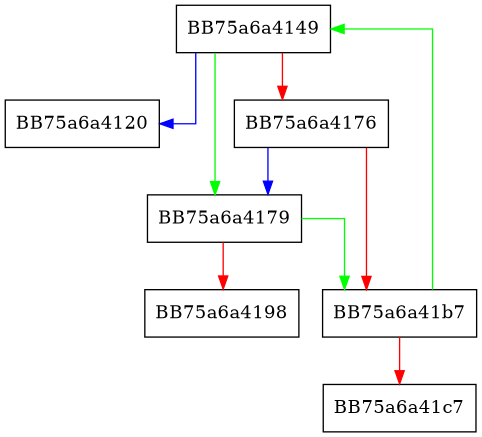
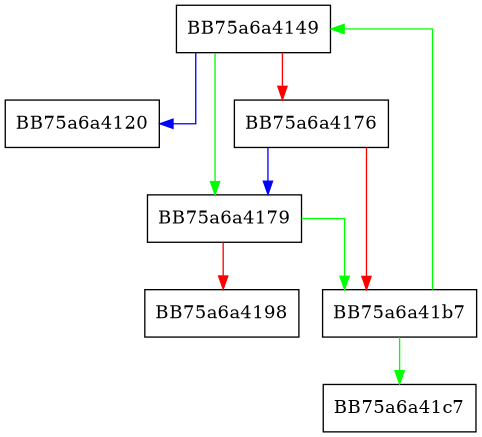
(400, 354) -> (400, 354)
